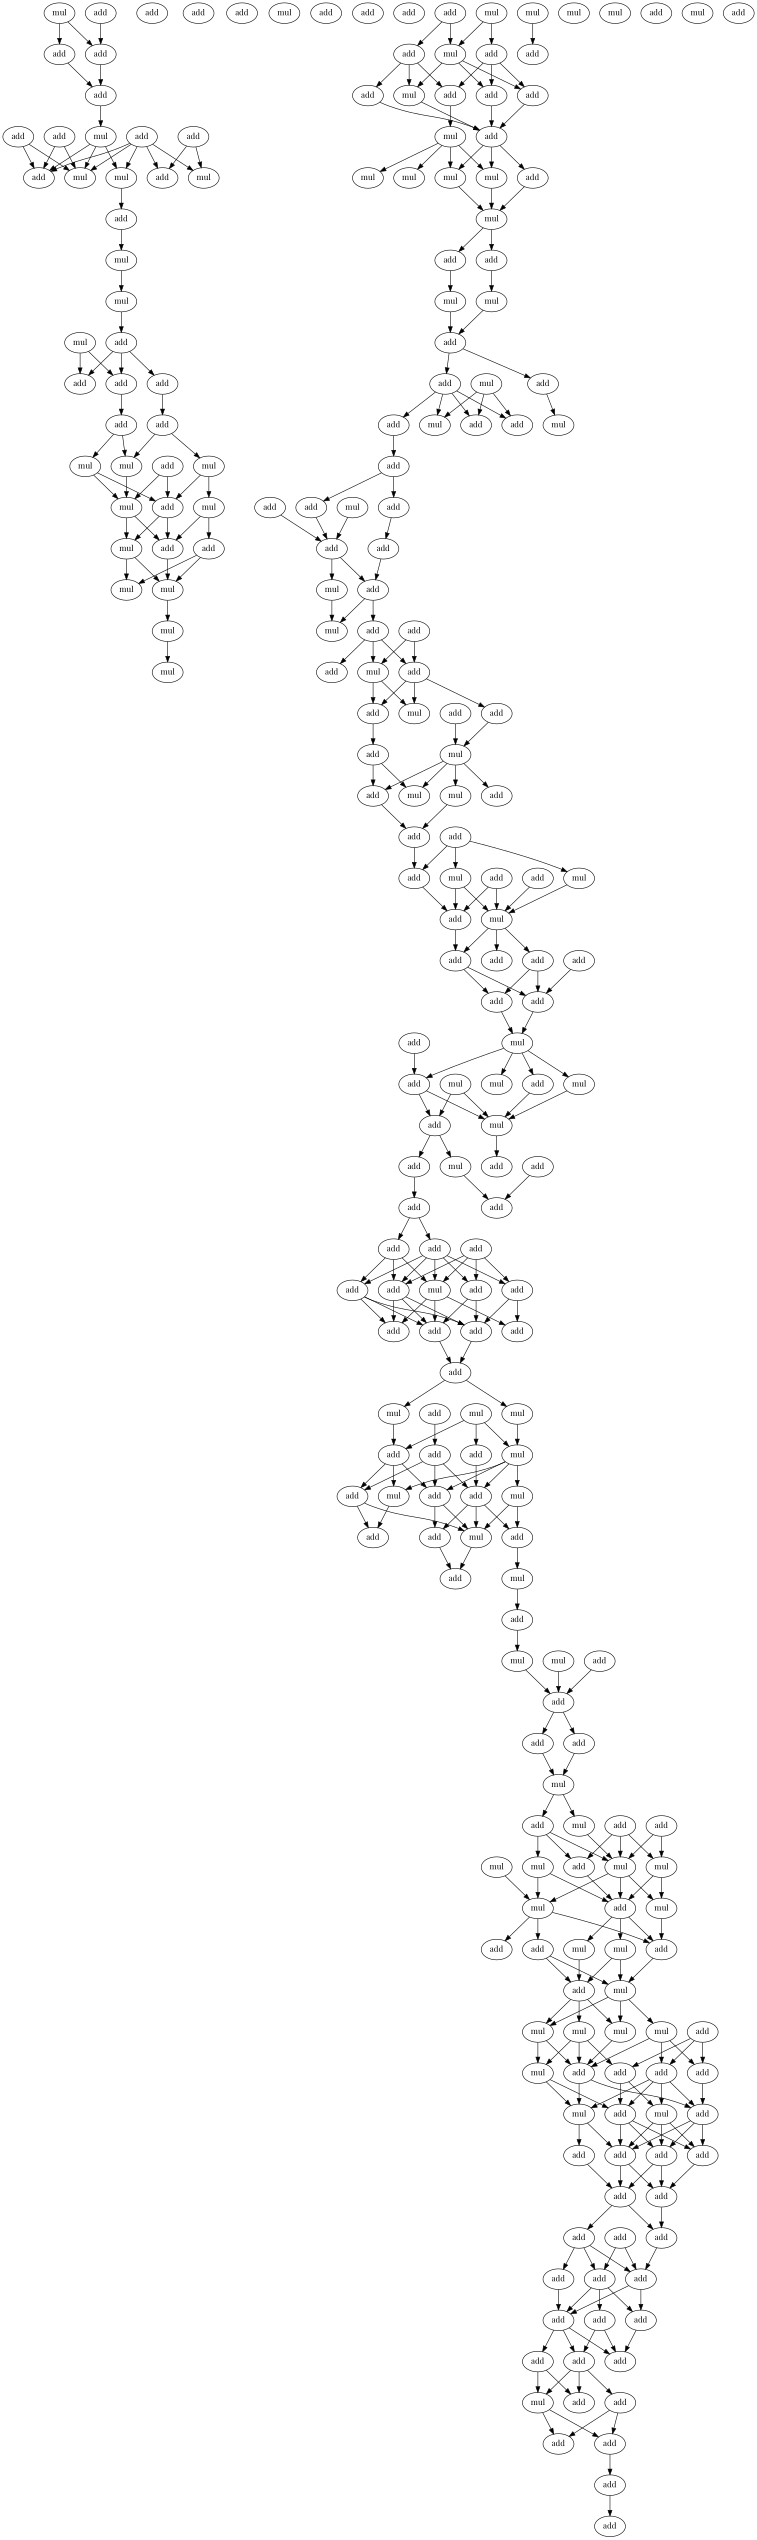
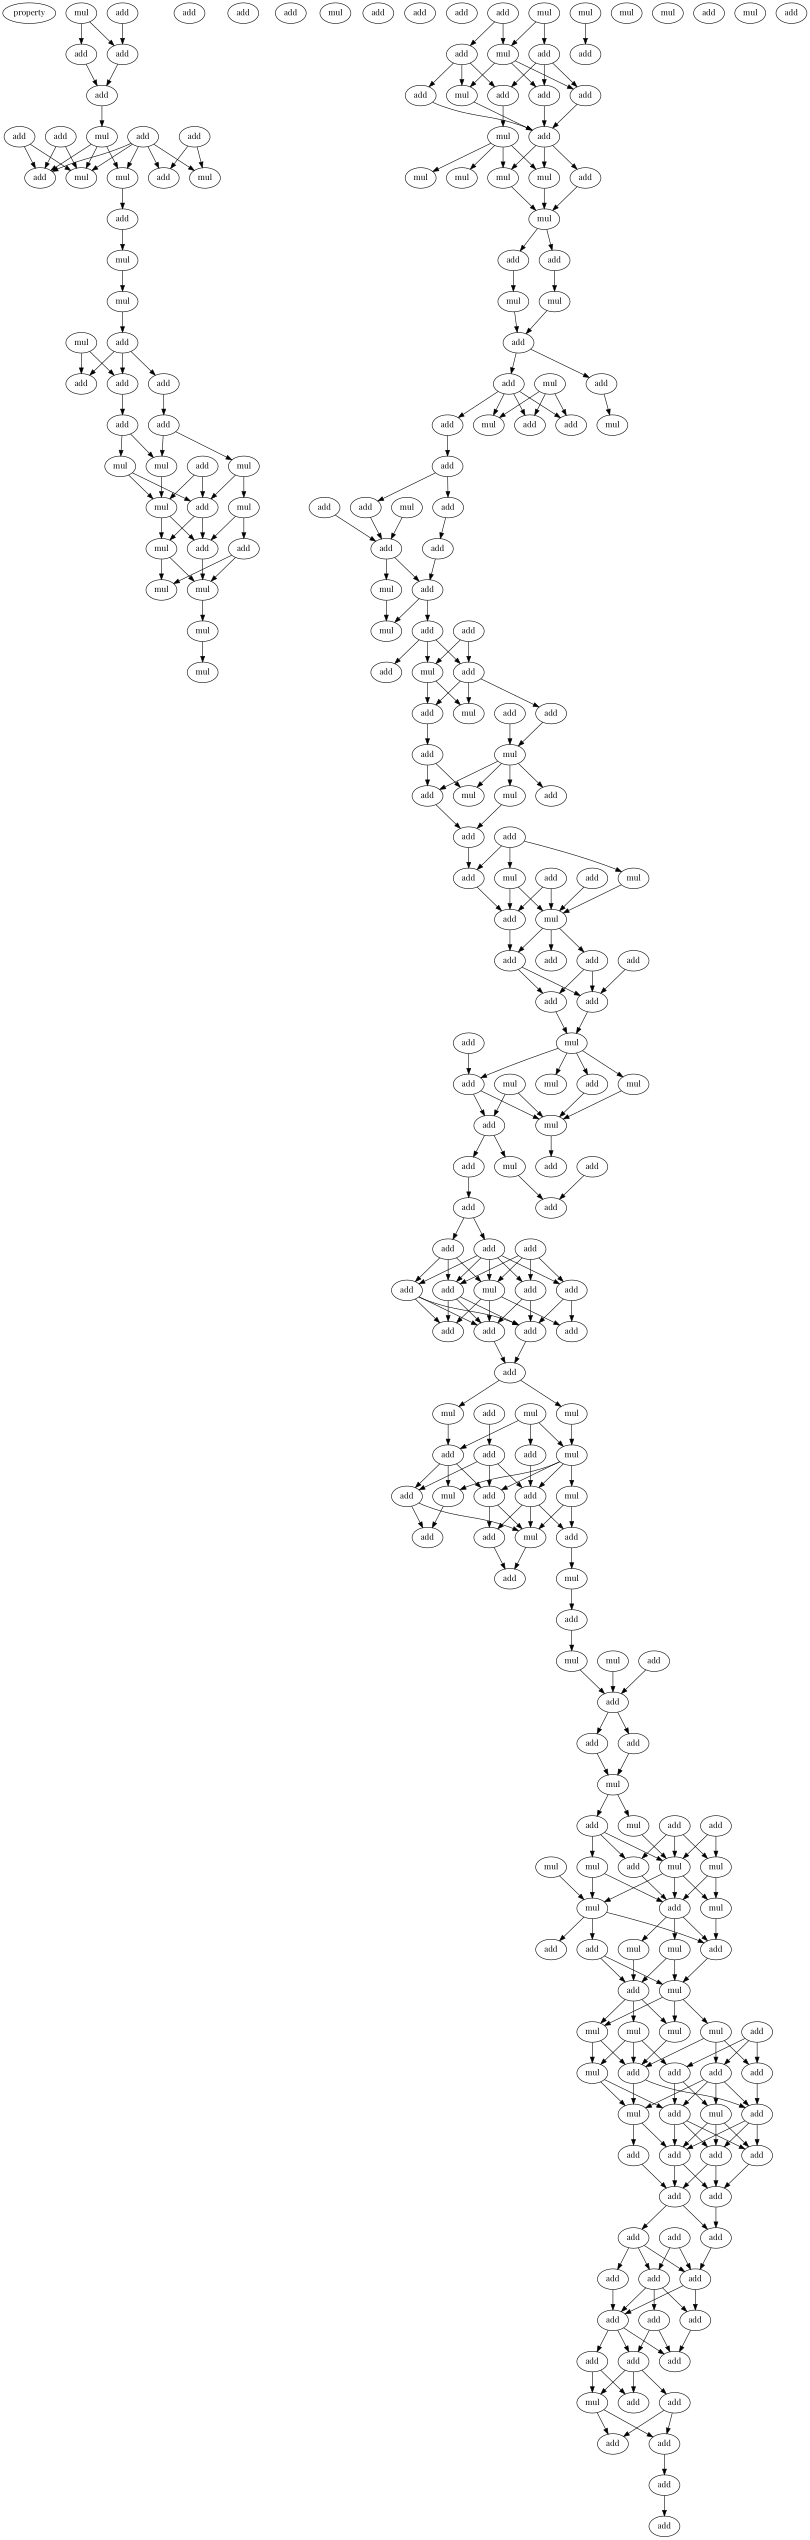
none -> (29, 13)
